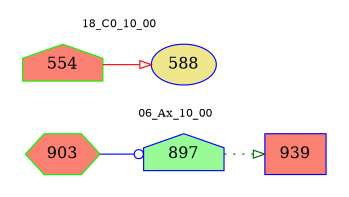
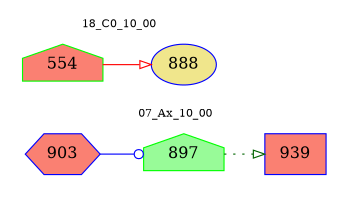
(184, 65) -> (184, 65)
(176, 114) -> (176, 114)
(63, 154) -> (63, 154)
(184, 154) -> (184, 154)
